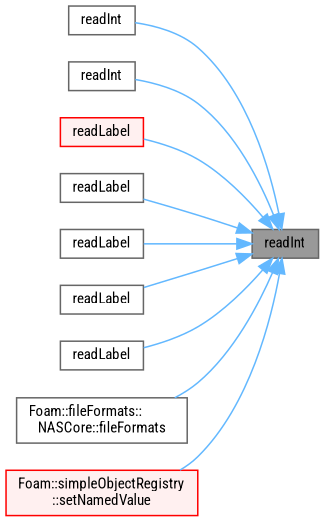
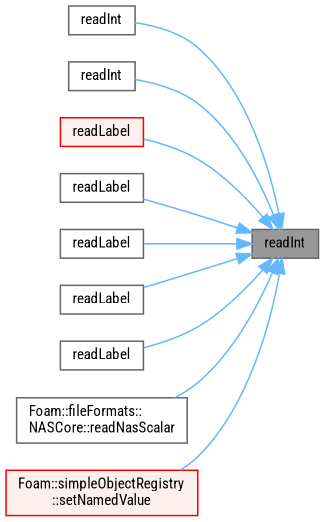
(102, 420) -> (102, 420)
